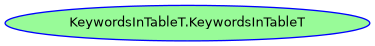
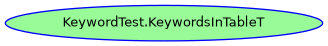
(187, 23) -> (164, 23)
